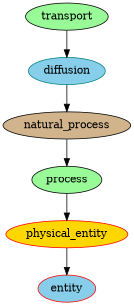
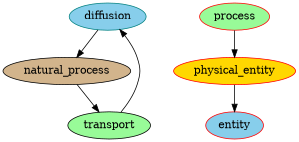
(67, 149) -> (86, 95)
(67, 180) -> (235, 17)
